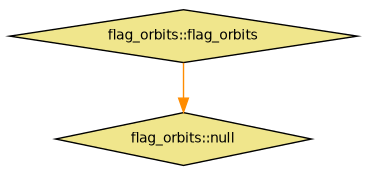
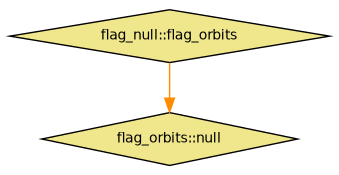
(184, 36) -> (170, 36)
